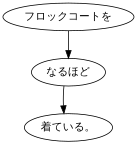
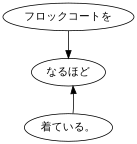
(63, 96) -> (74, 104)
